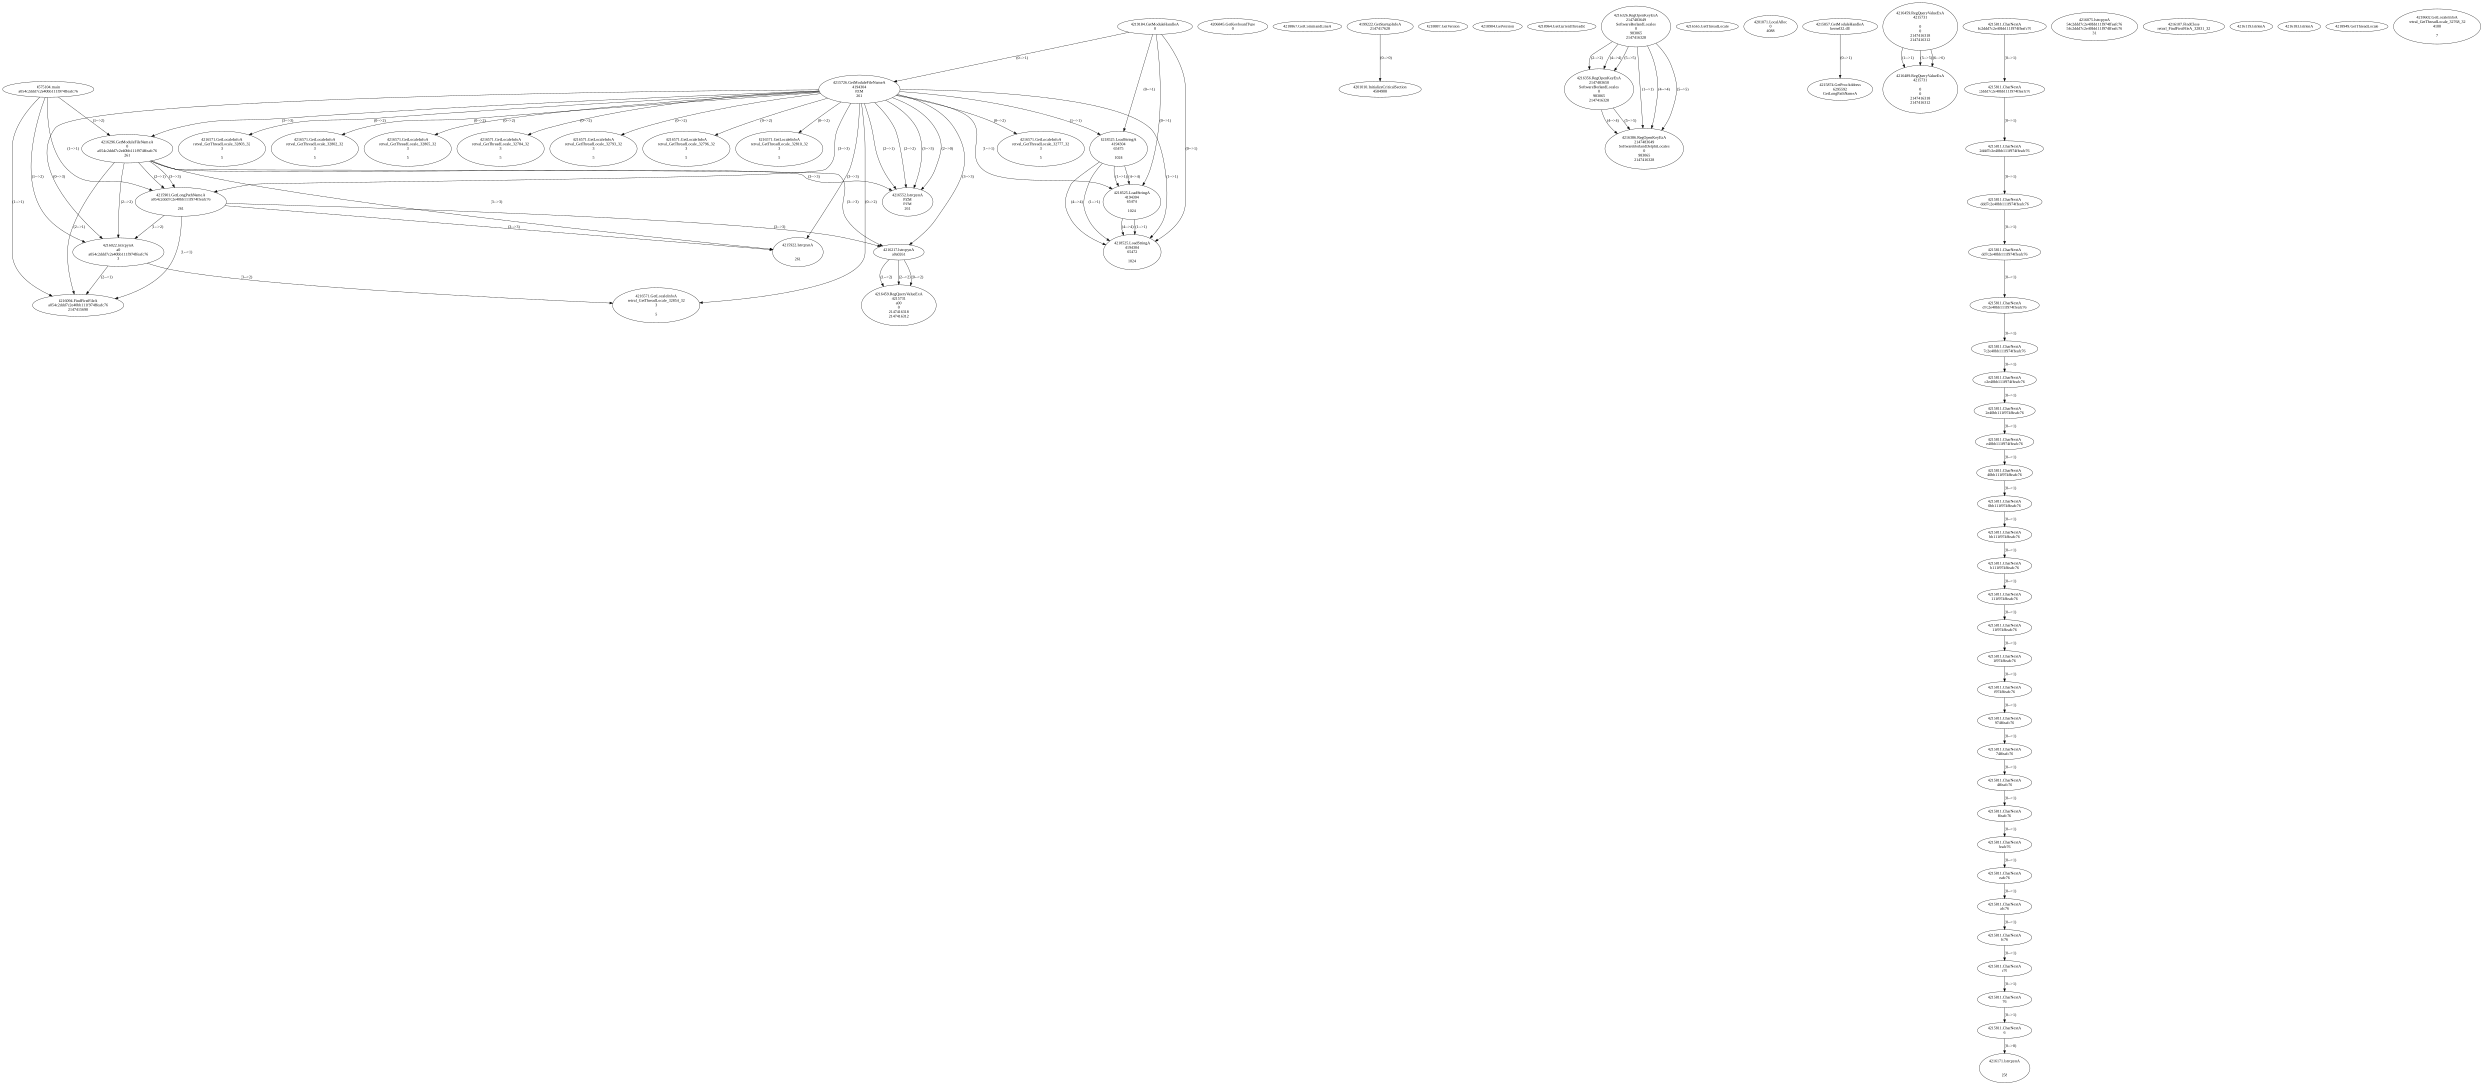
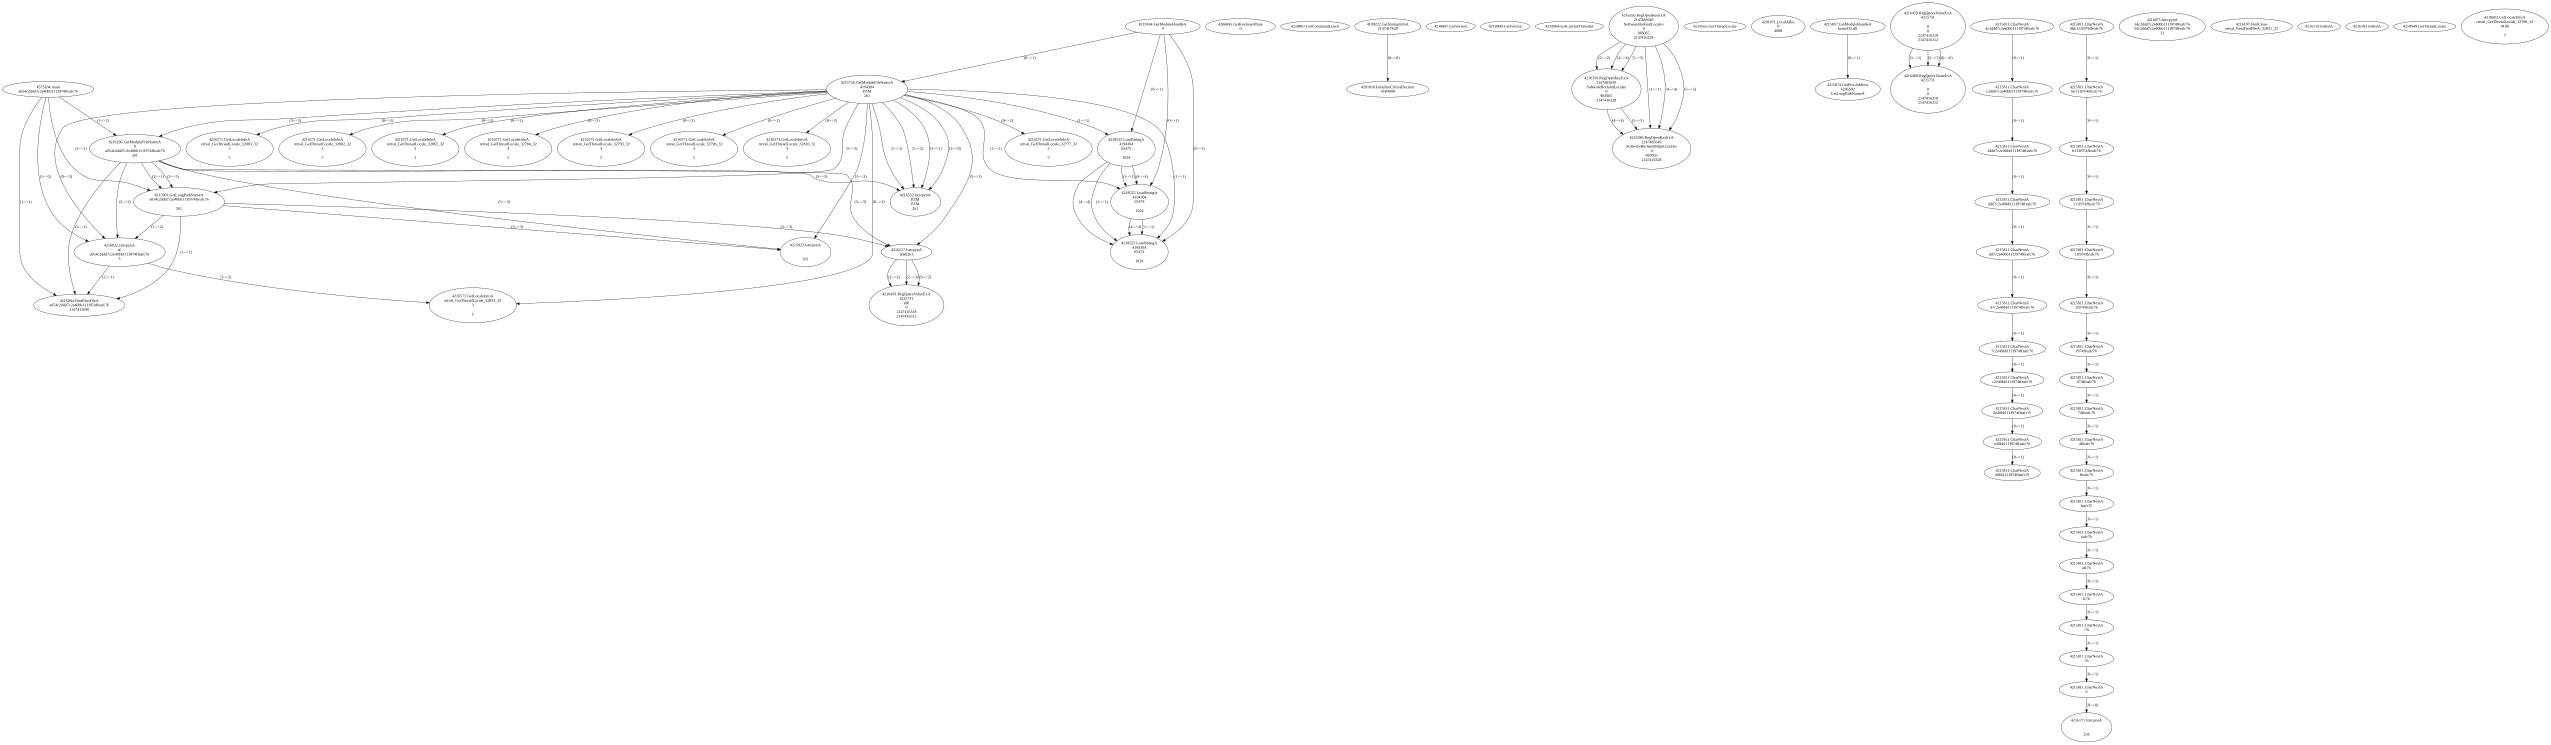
(2005, 487) -> none
